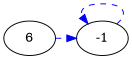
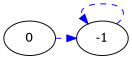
(30, 38) -> (30, 38)
